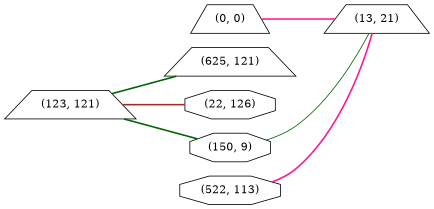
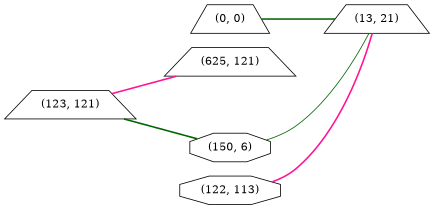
(298, 19) -> (298, 19)
(144, 85) -> (144, 85)
(230, 105) -> none
(230, 148) -> (230, 148)
(230, 190) -> (230, 190)
